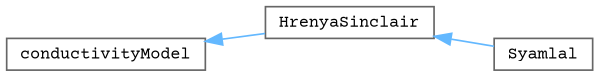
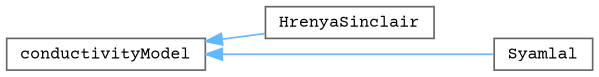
(473, 43) -> (358, 54)
